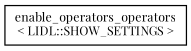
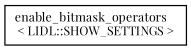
(96, 25) -> (96, 25)
